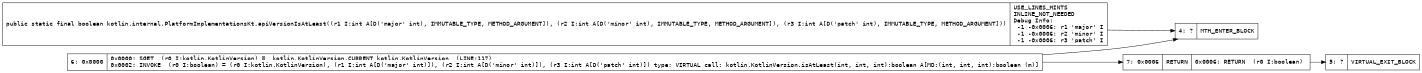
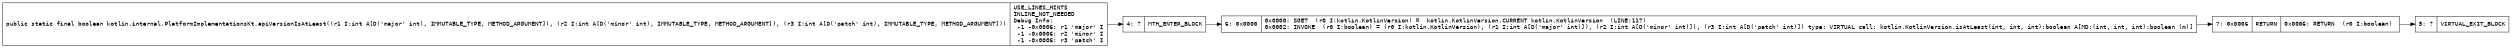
(1108, 49) -> (1211, 24)
